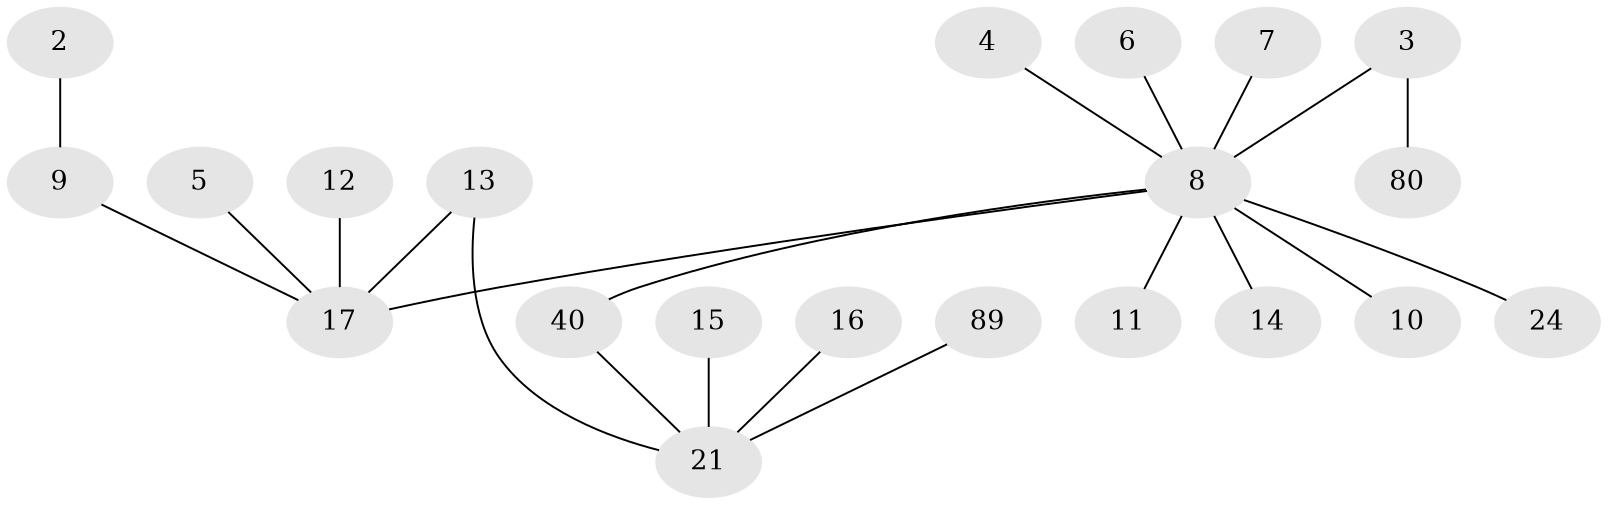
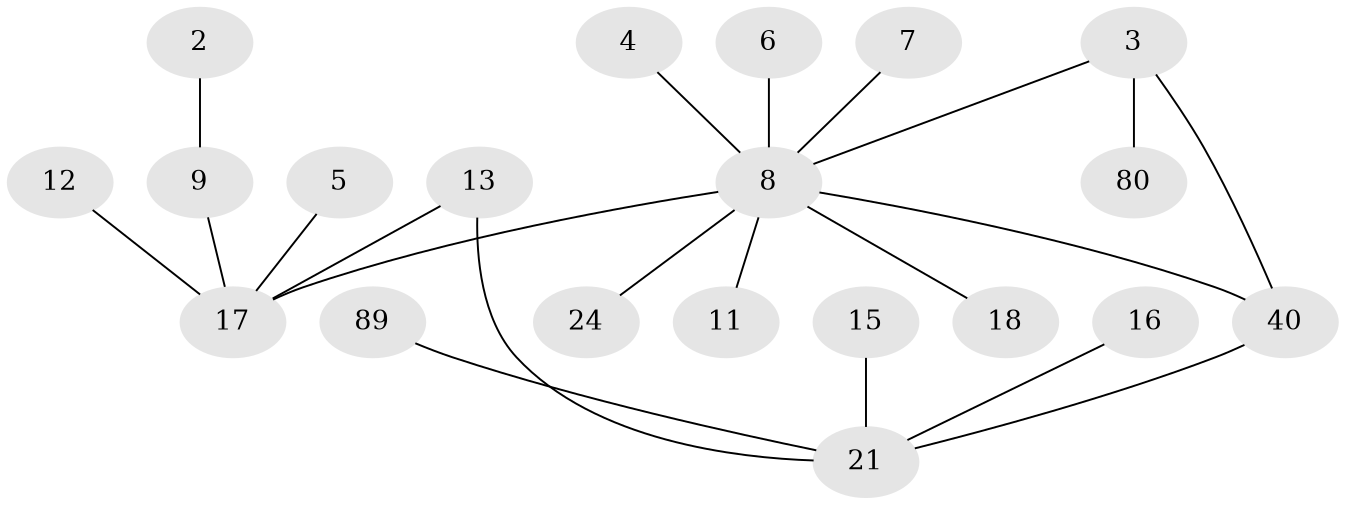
none -> (1220, 178)
(1268, 322) -> none
(1408, 322) -> (1006, 322)
